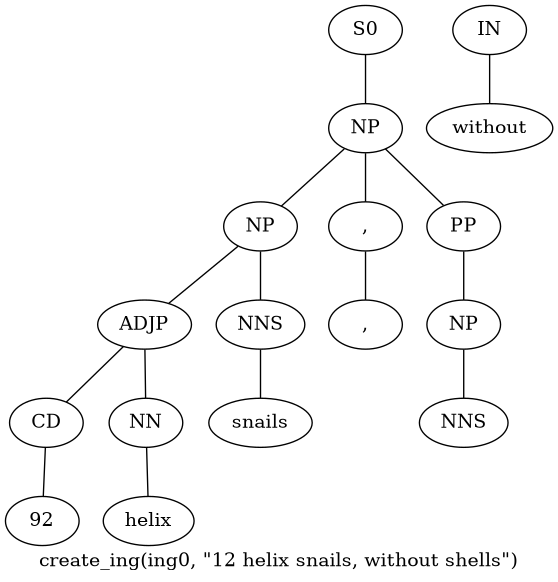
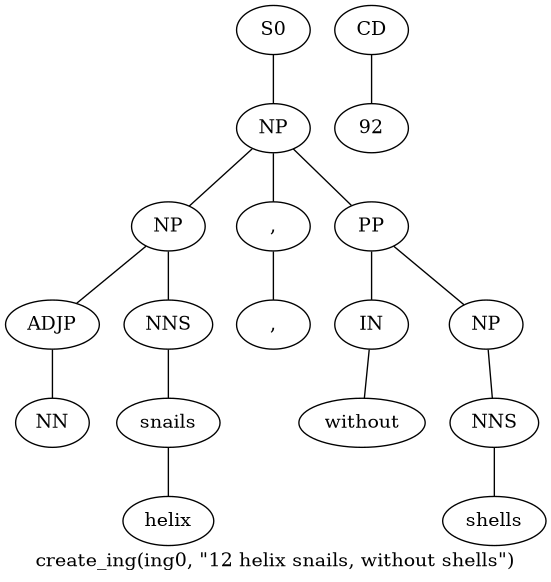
none -> (372, 276)
(95, 374) -> none
(147, 472) -> (168, 472)
none -> (494, 521)
